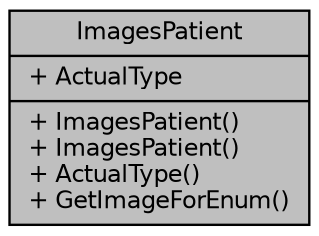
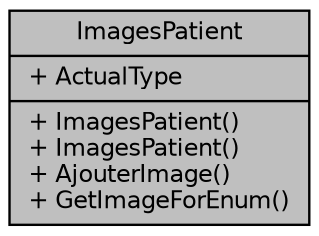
(115, 175) -> (130, 175)
